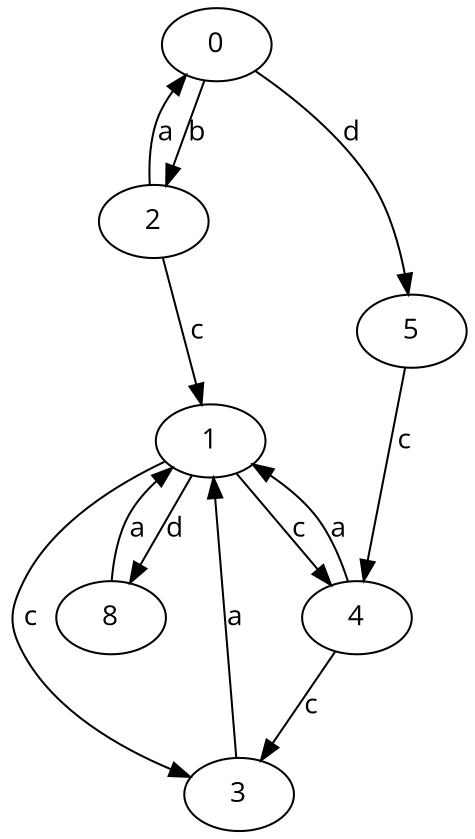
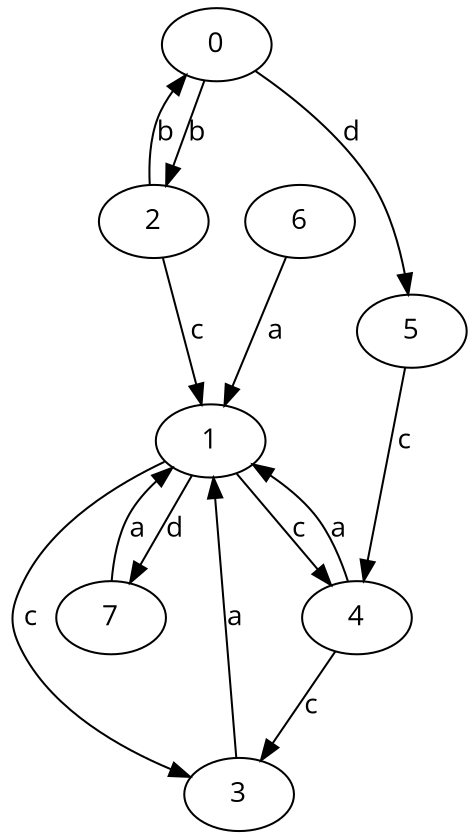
(166, 133) -> (166, 133)
none -> (300, 221)
(111, 618) -> (111, 618)
